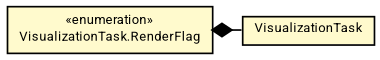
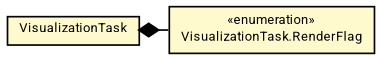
(237, 30) -> (164, 30)
